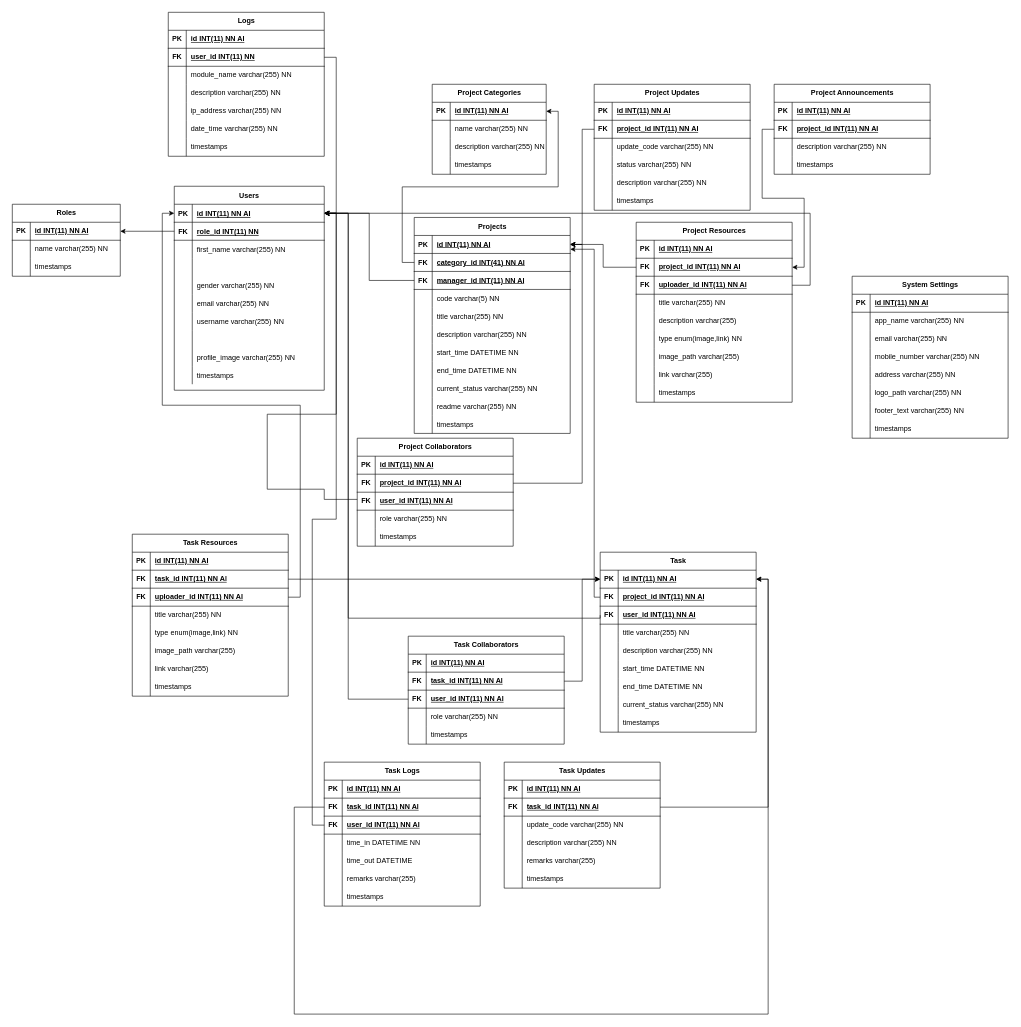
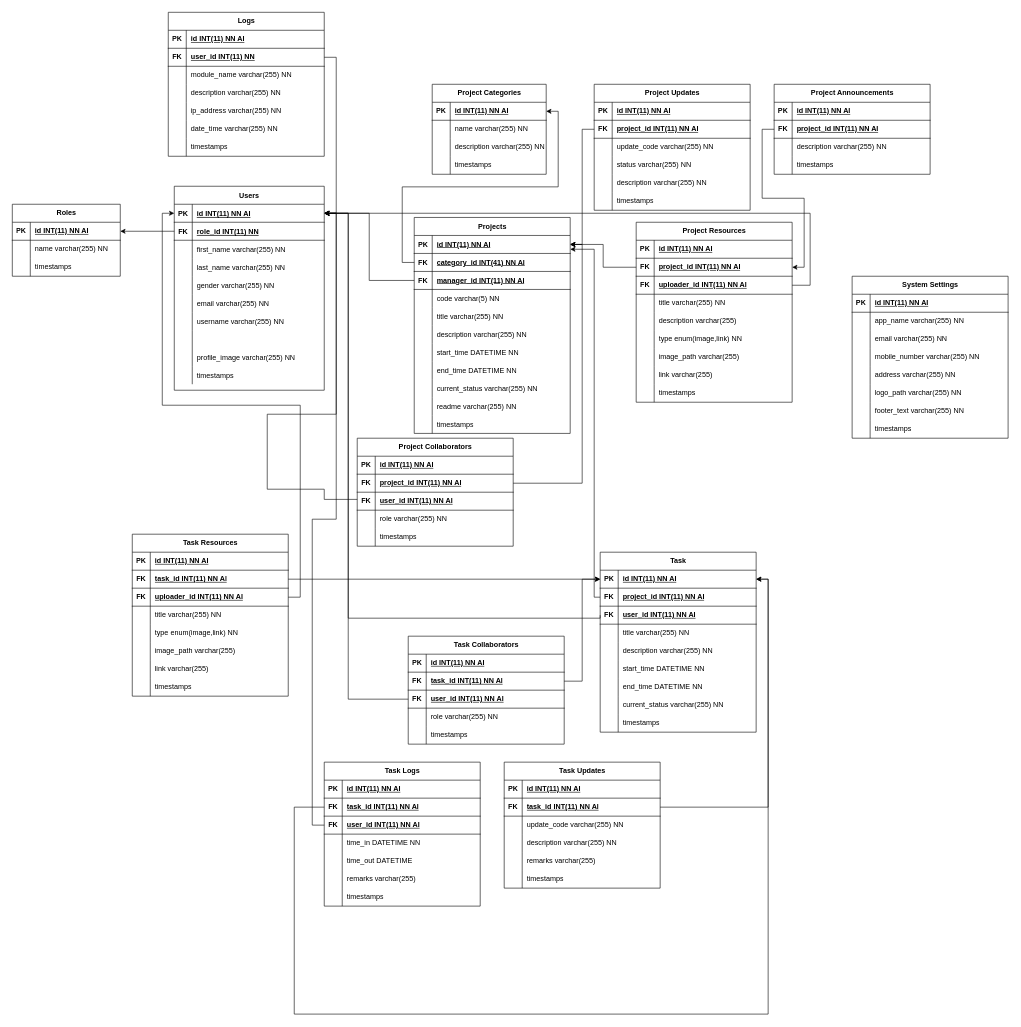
none -> (258, 267)
